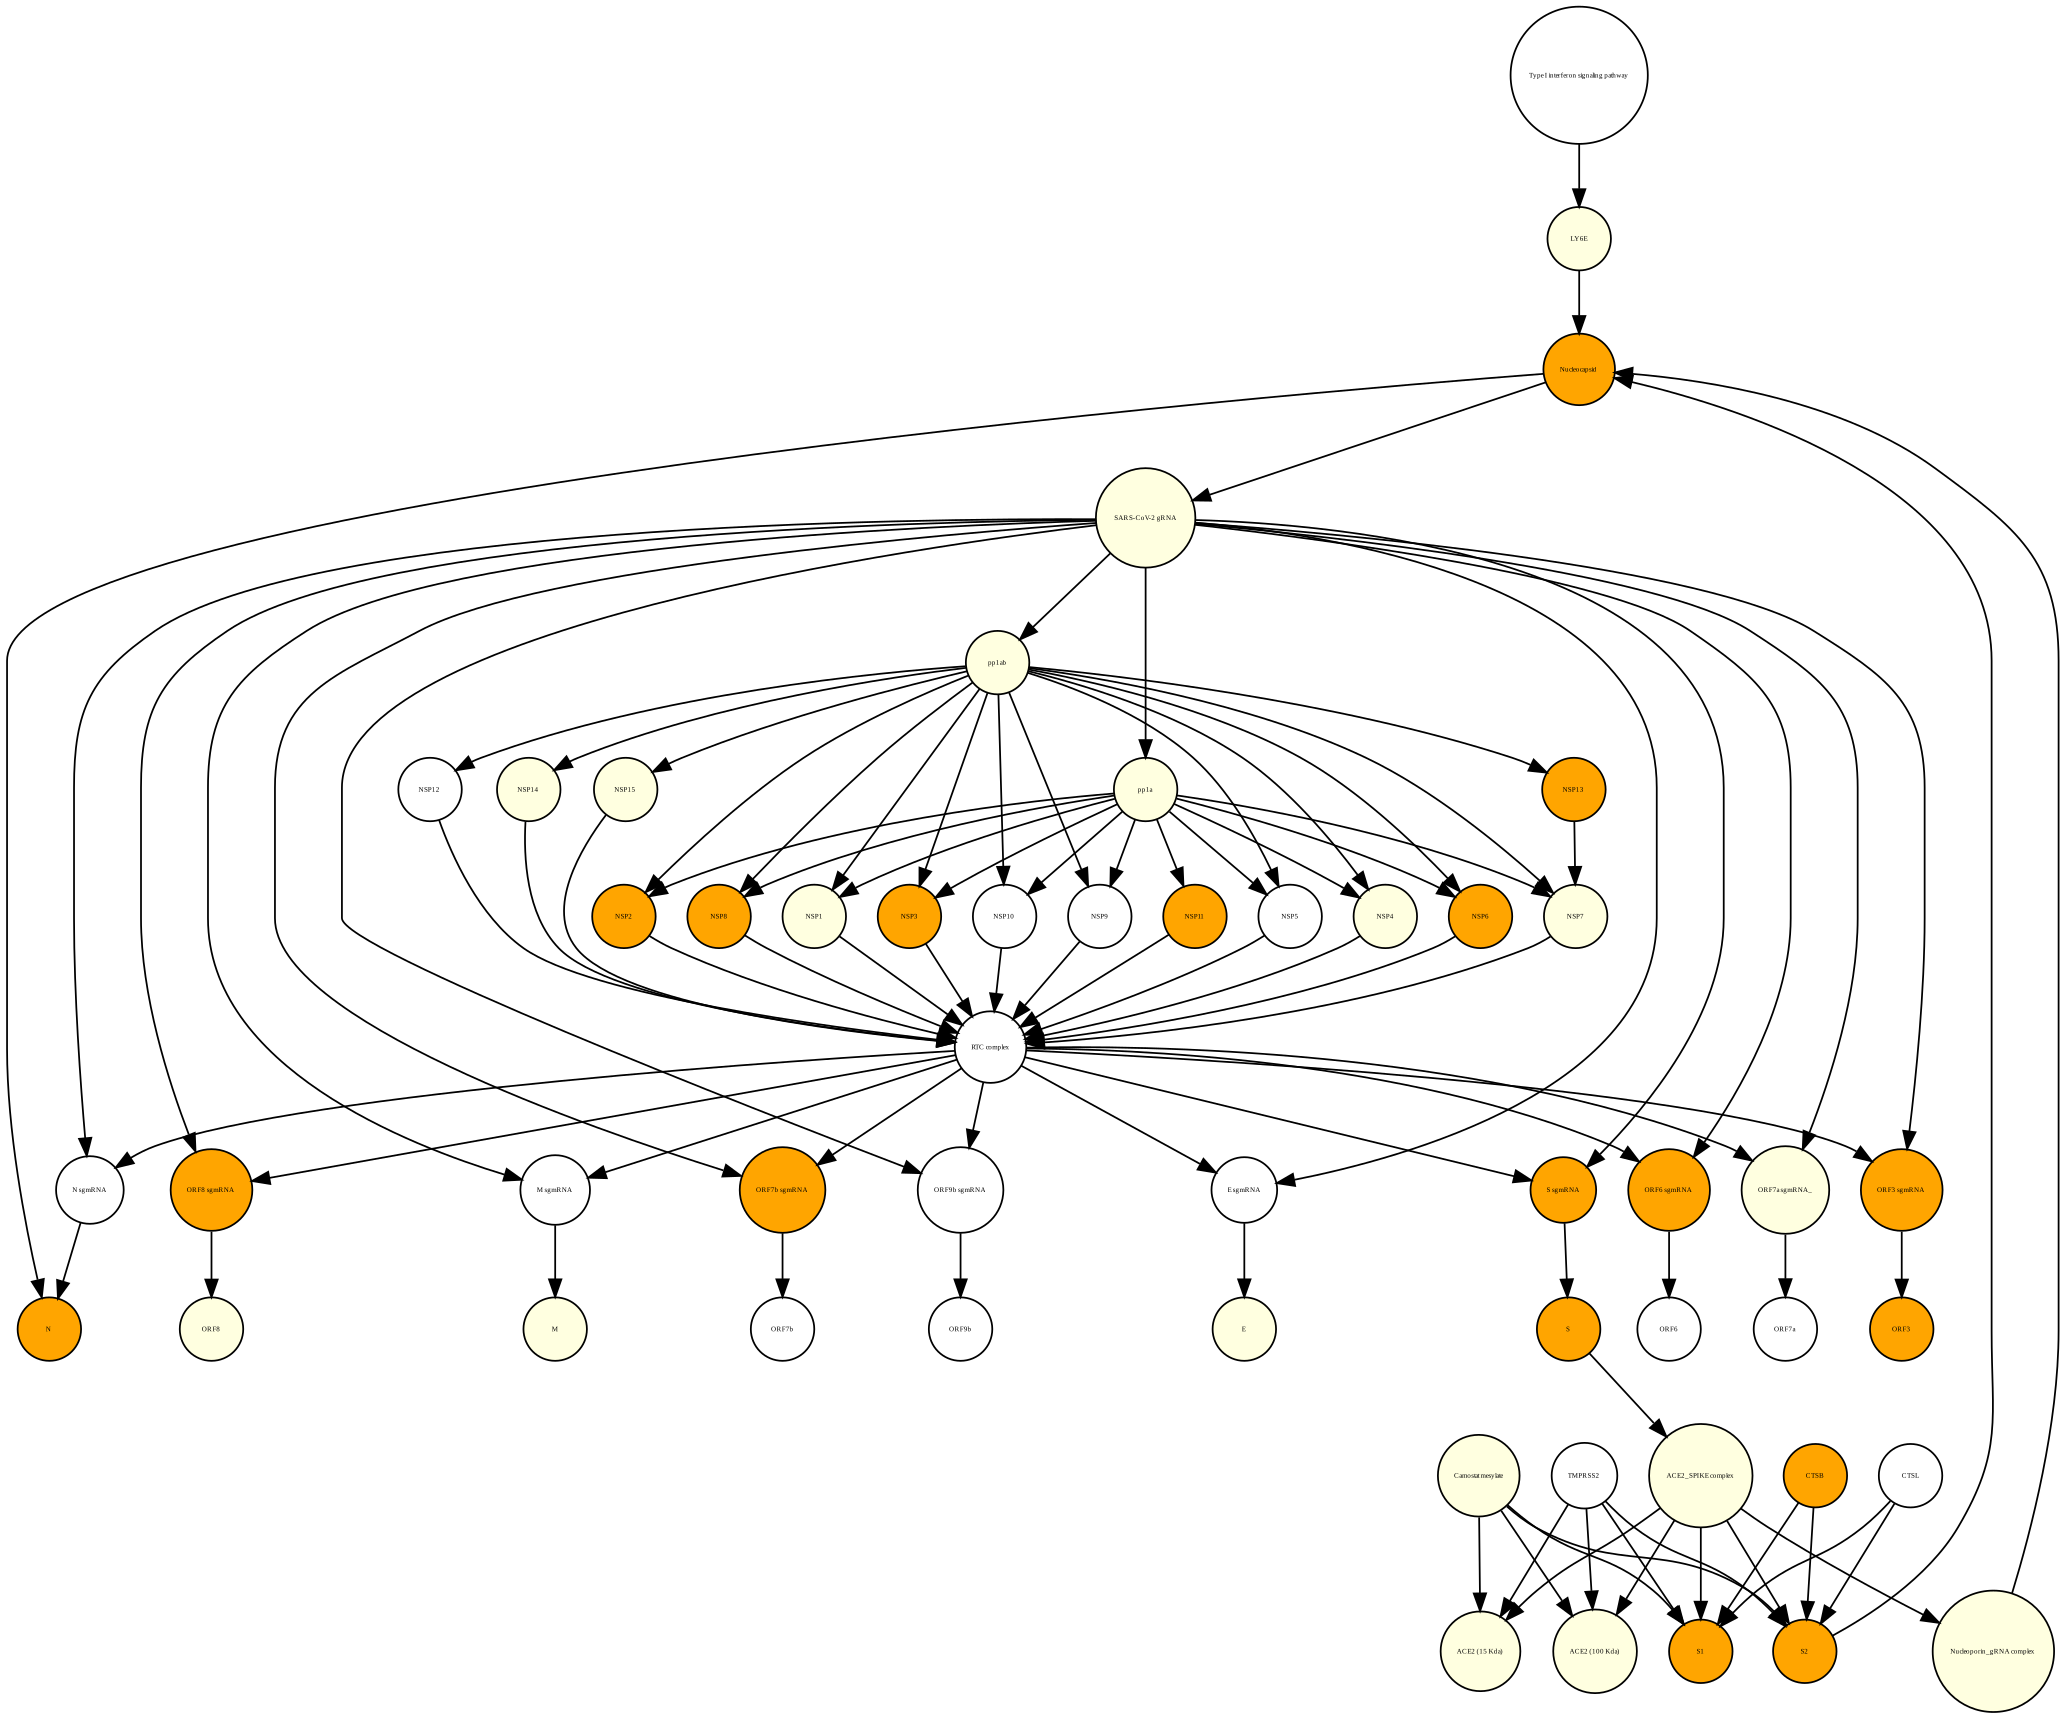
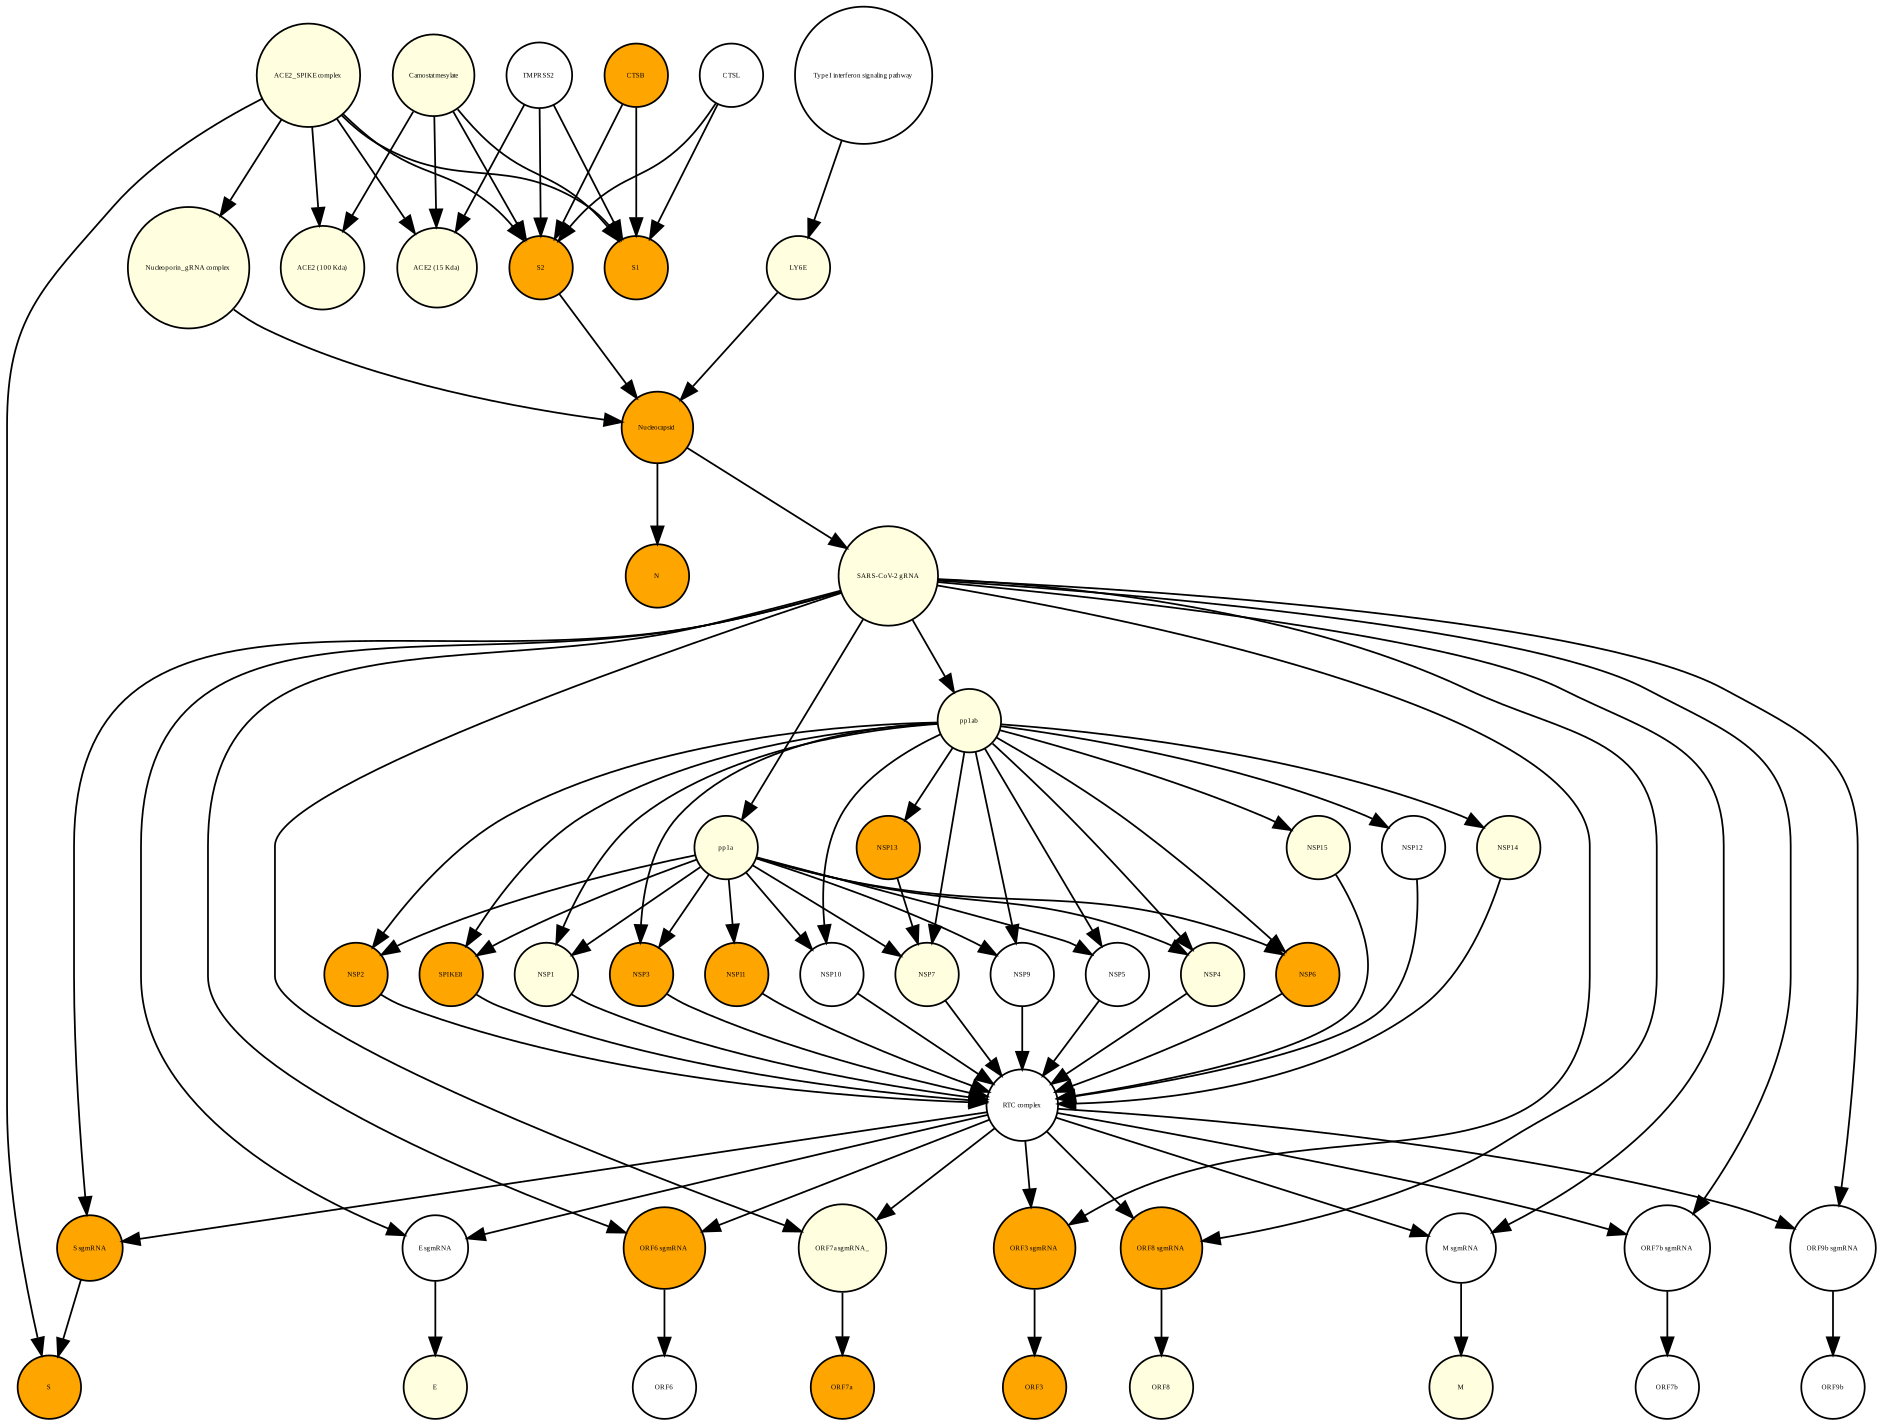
(719, 916) -> (451, 974)
(90, 1190) -> none
(783, 1190) -> (1667, 1248)
(1785, 1329) -> (842, 1387)
(1622, 1388) -> (7, 665)
(1588, 1536) -> none
